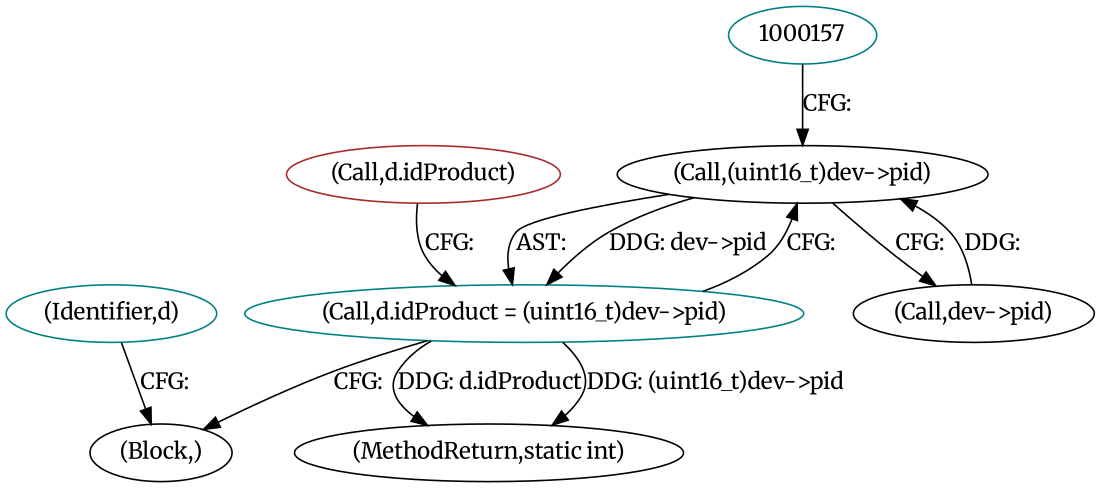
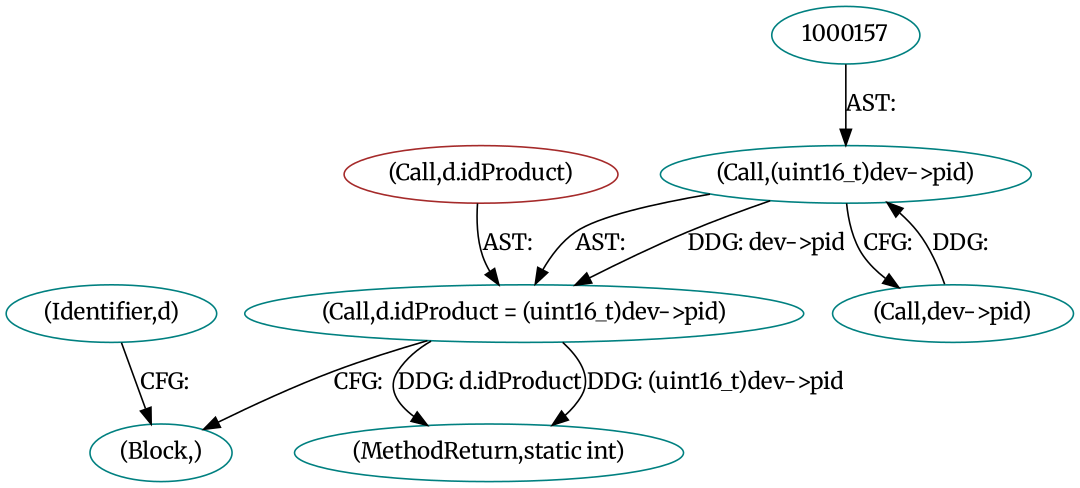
(830, 105) -> (874, 105)
(803, 174) -> (846, 174)
(452, 244) -> (511, 244)
(756, 265) -> none
(974, 314) -> (953, 314)
(161, 453) -> (161, 453)
(489, 453) -> (489, 453)
